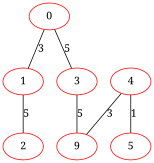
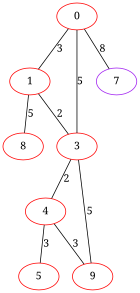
none -> (117, 81)
none -> (53, 114)
(134, 114) -> (46, 244)
(23, 146) -> (23, 146)
none -> (61, 179)
